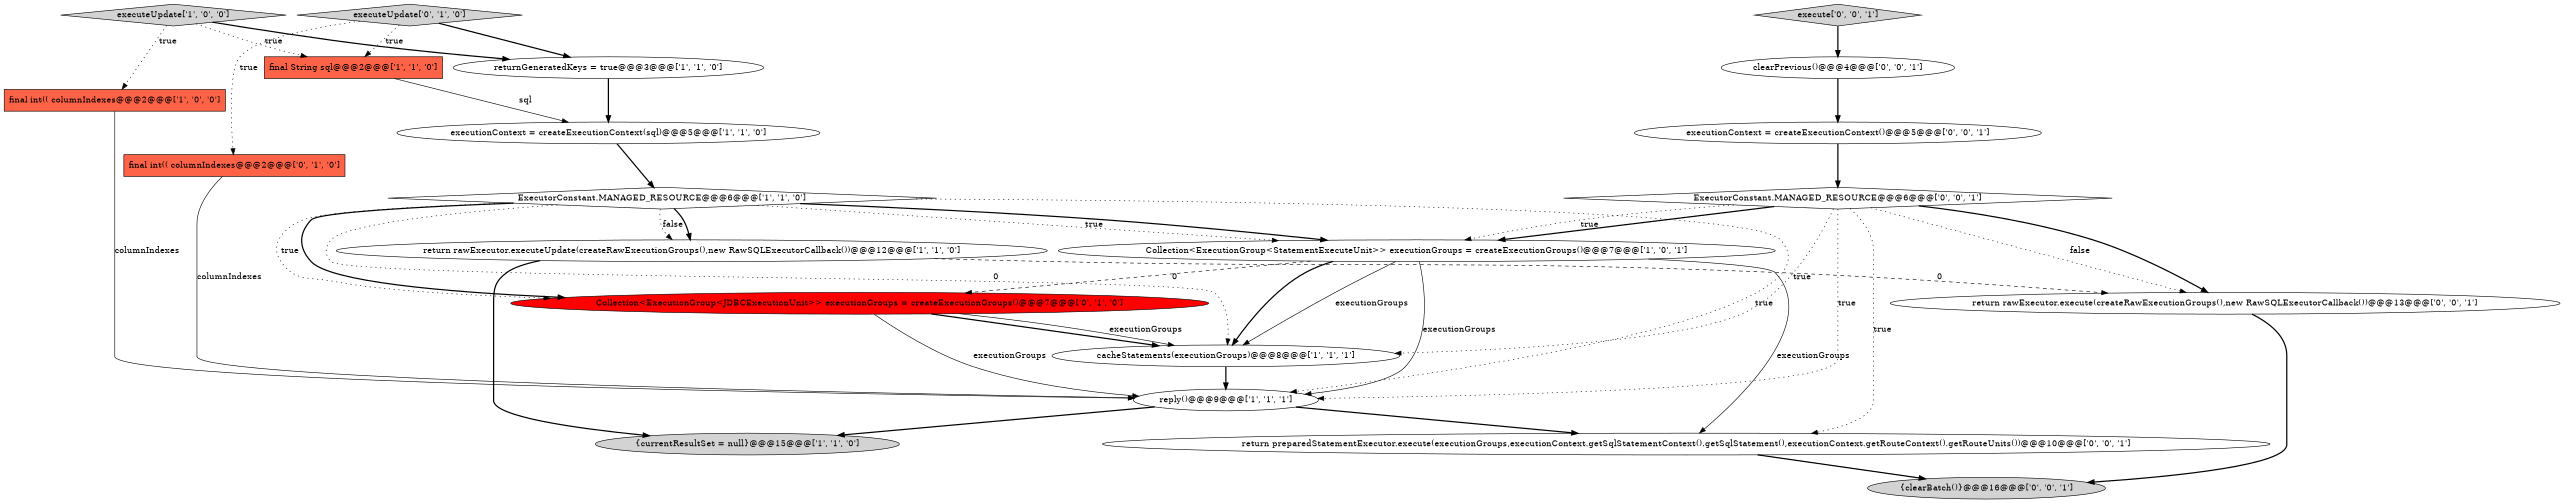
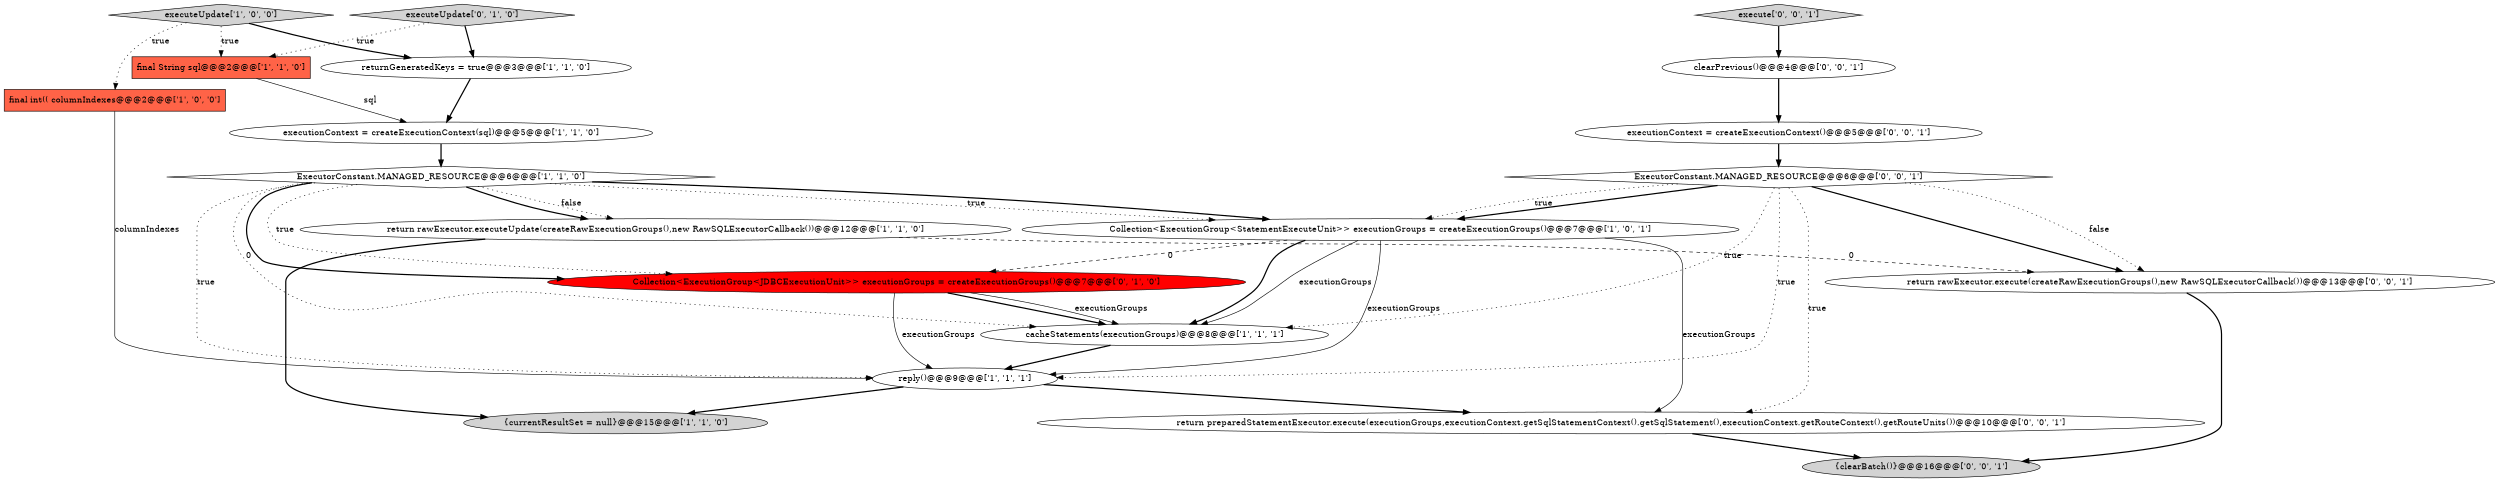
(234, 166) -> none
